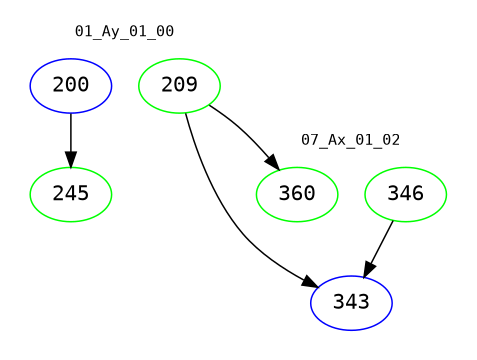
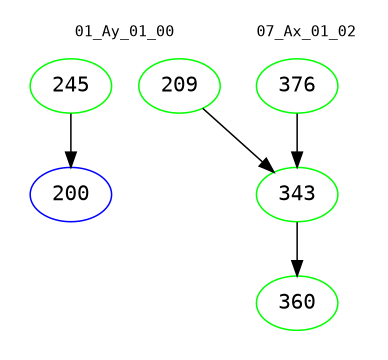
(71, 133) -> (71, 133)
(254, 142) -> (297, 241)
(406, 195) -> (297, 86)
(351, 303) -> (297, 195)
